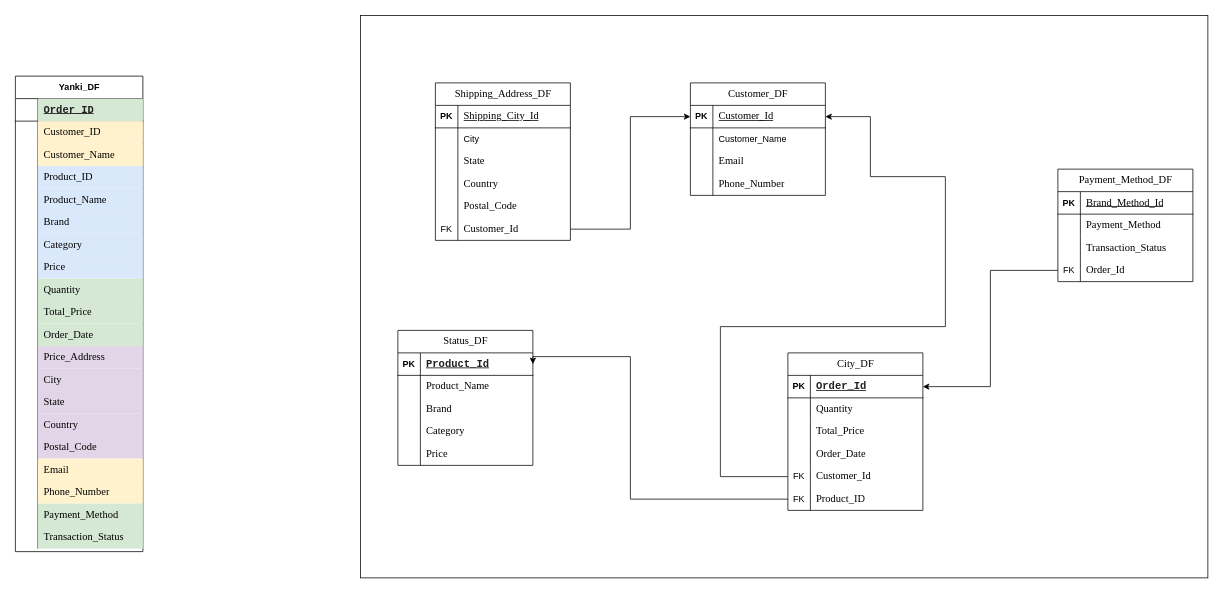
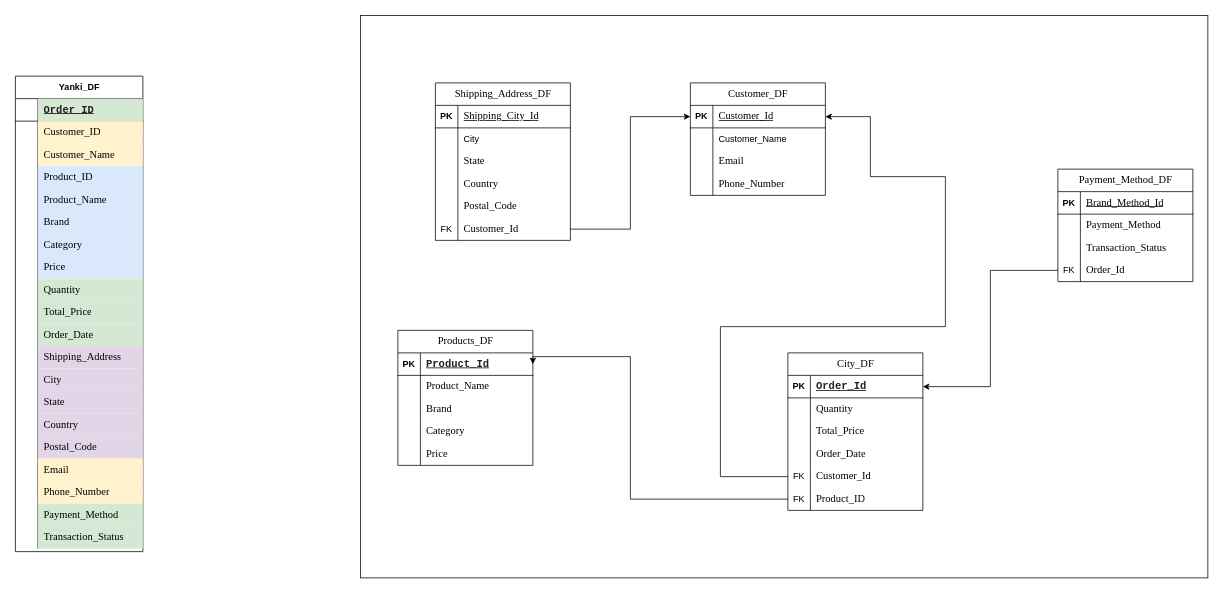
(466, 342) -> (466, 342)
(75, 357) -> (82, 357)
